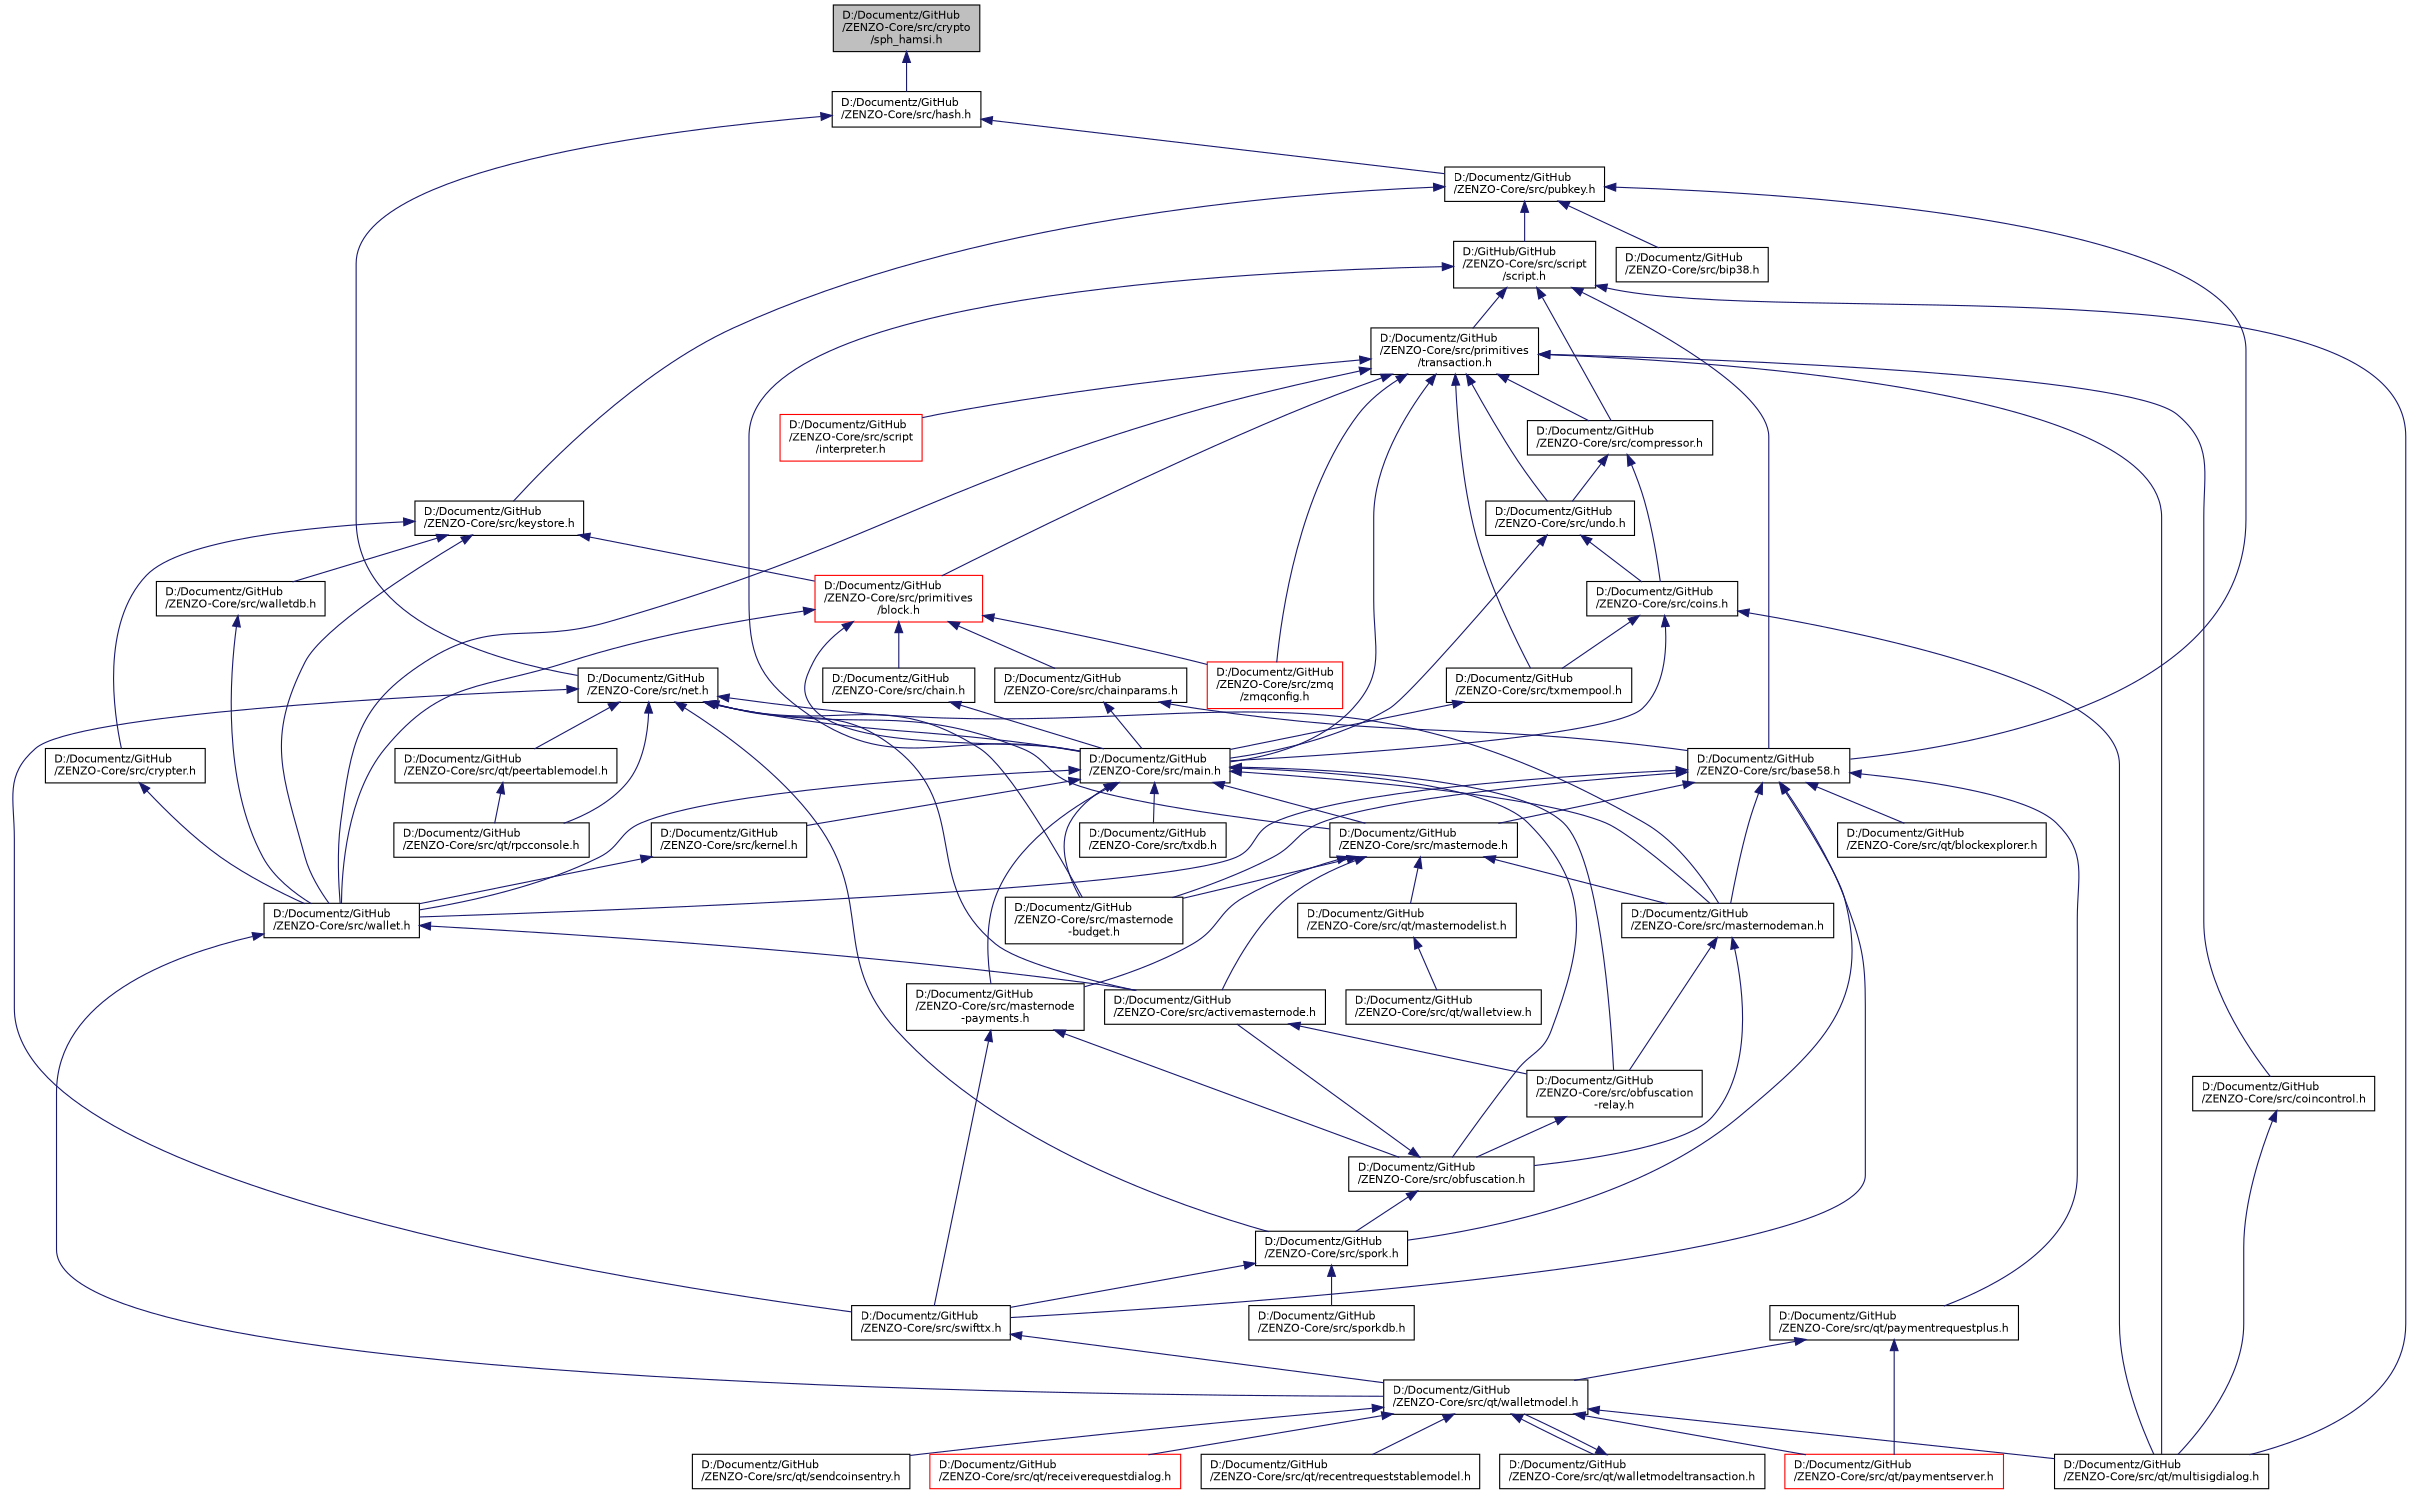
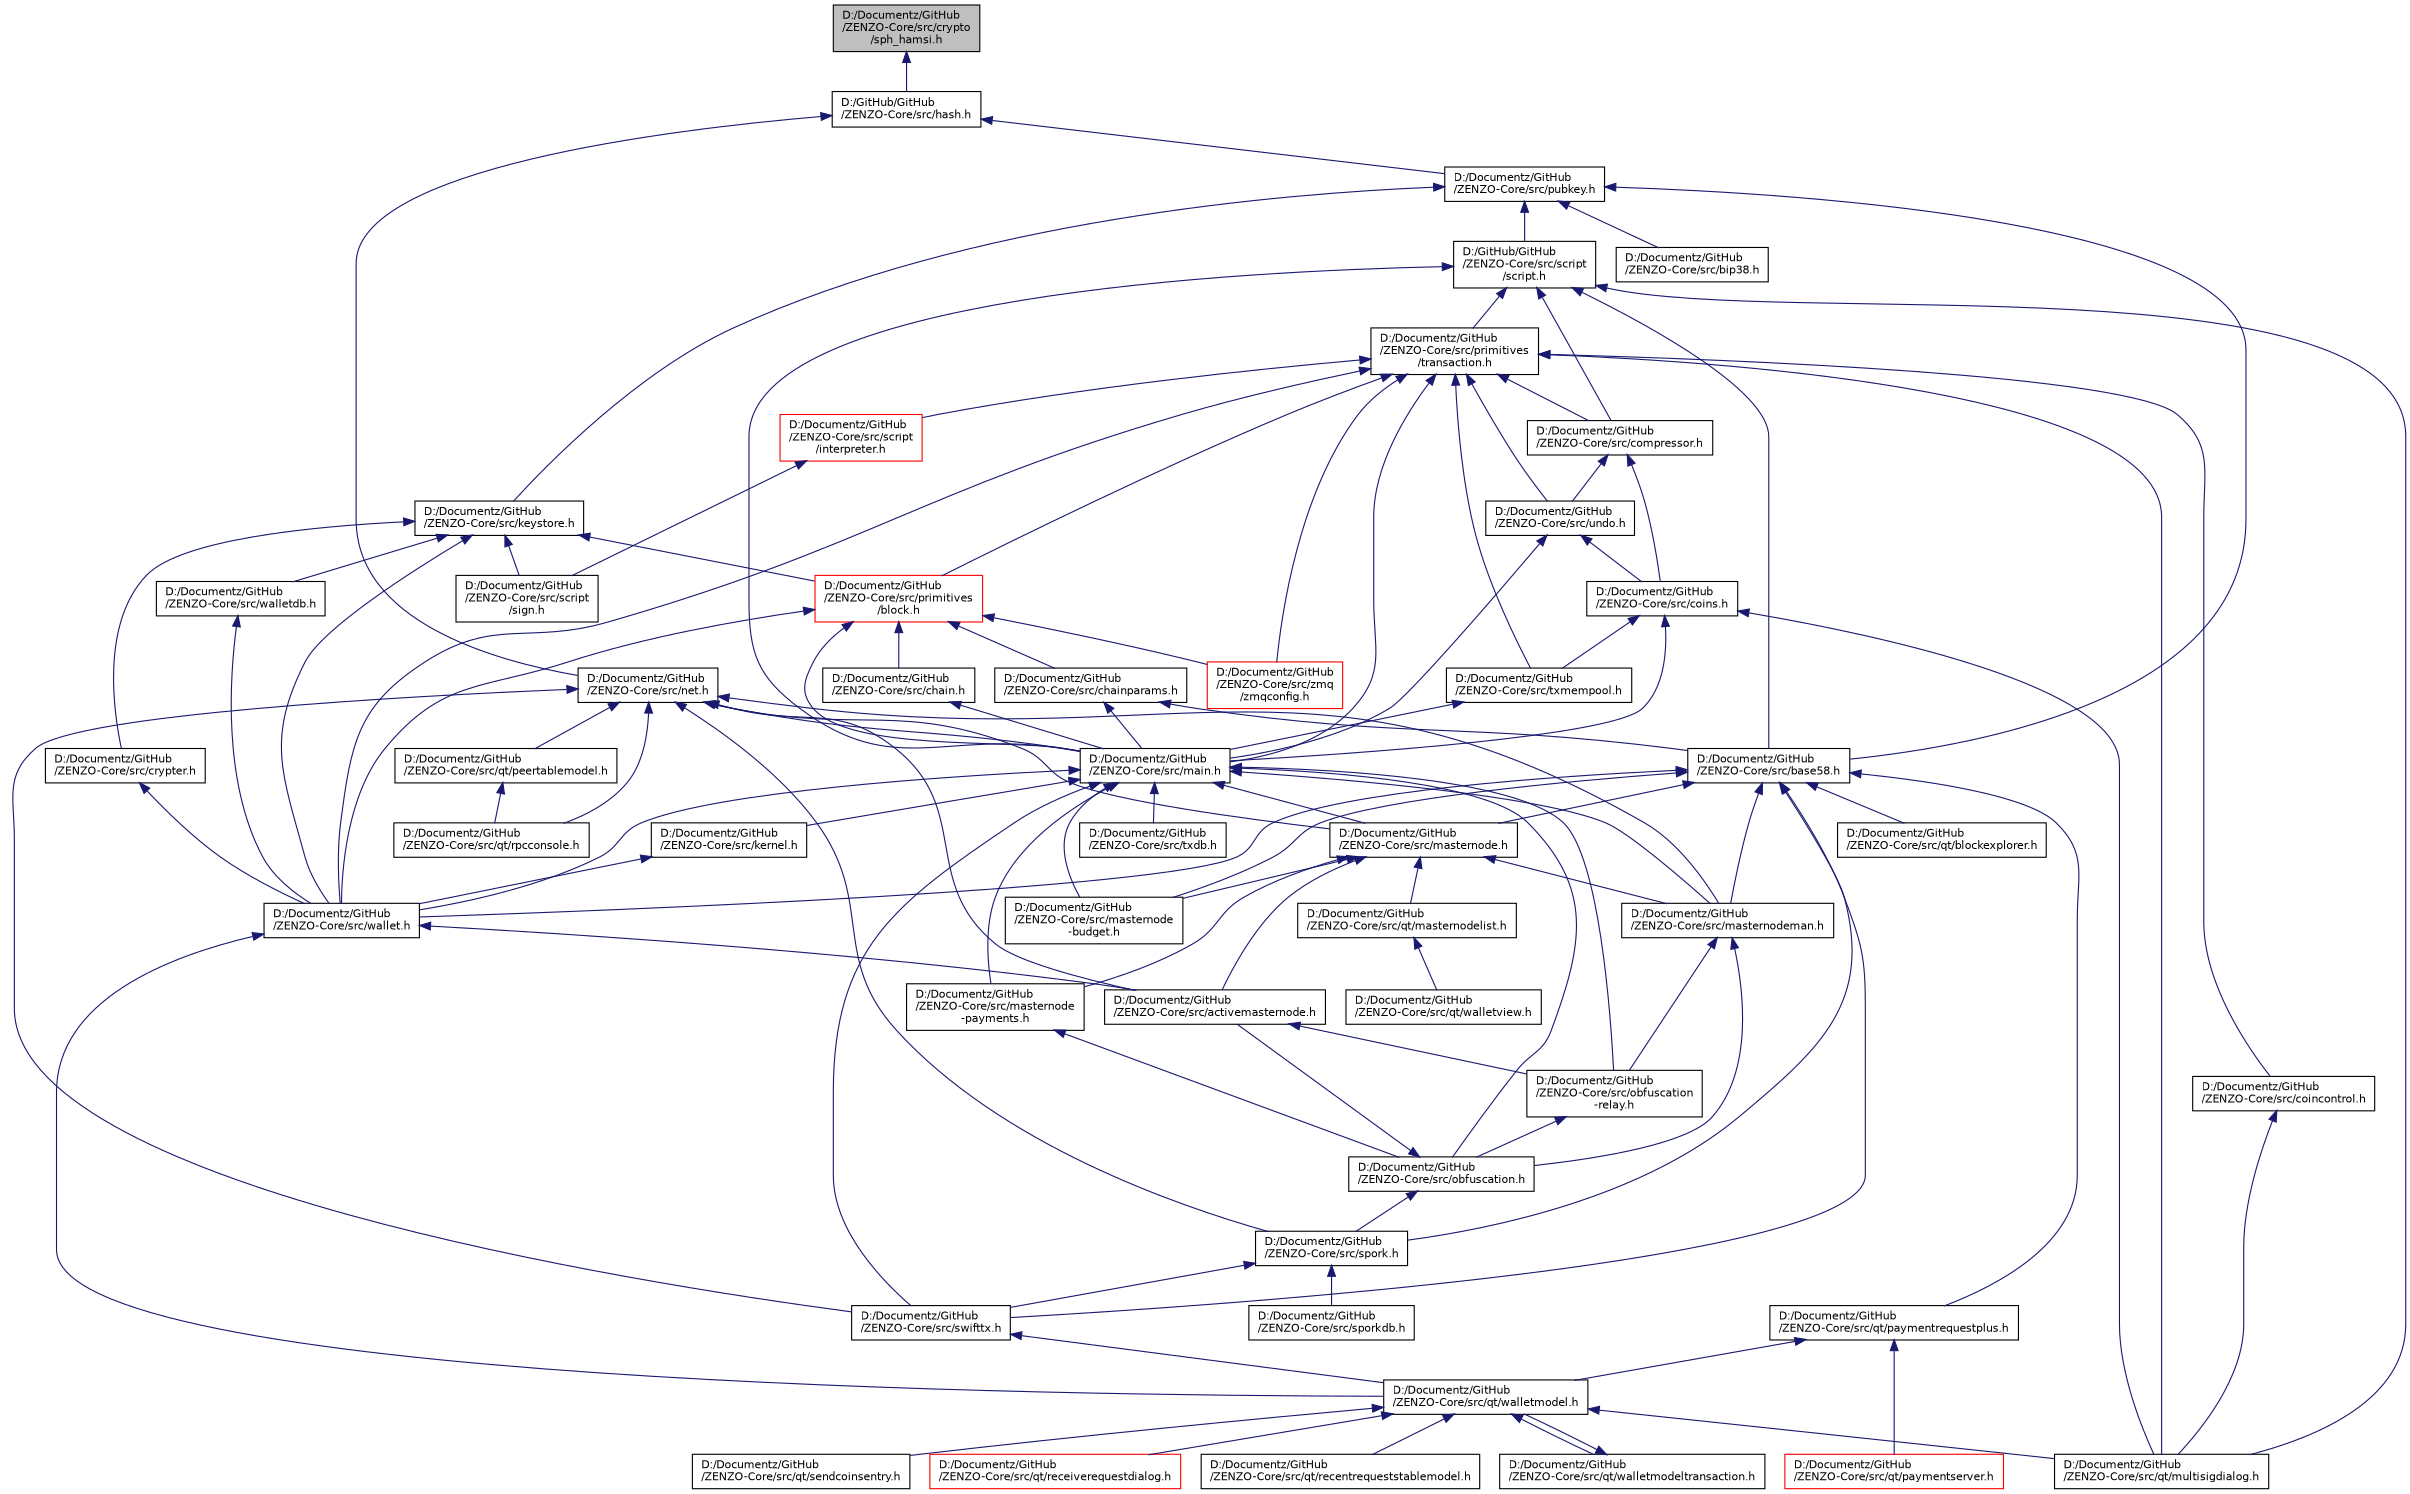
(907, 109) -> (907, 109)
none -> (527, 599)
(989, 756) -> none
(961, 1174) -> (845, 999)
(1695, 1435) -> none
